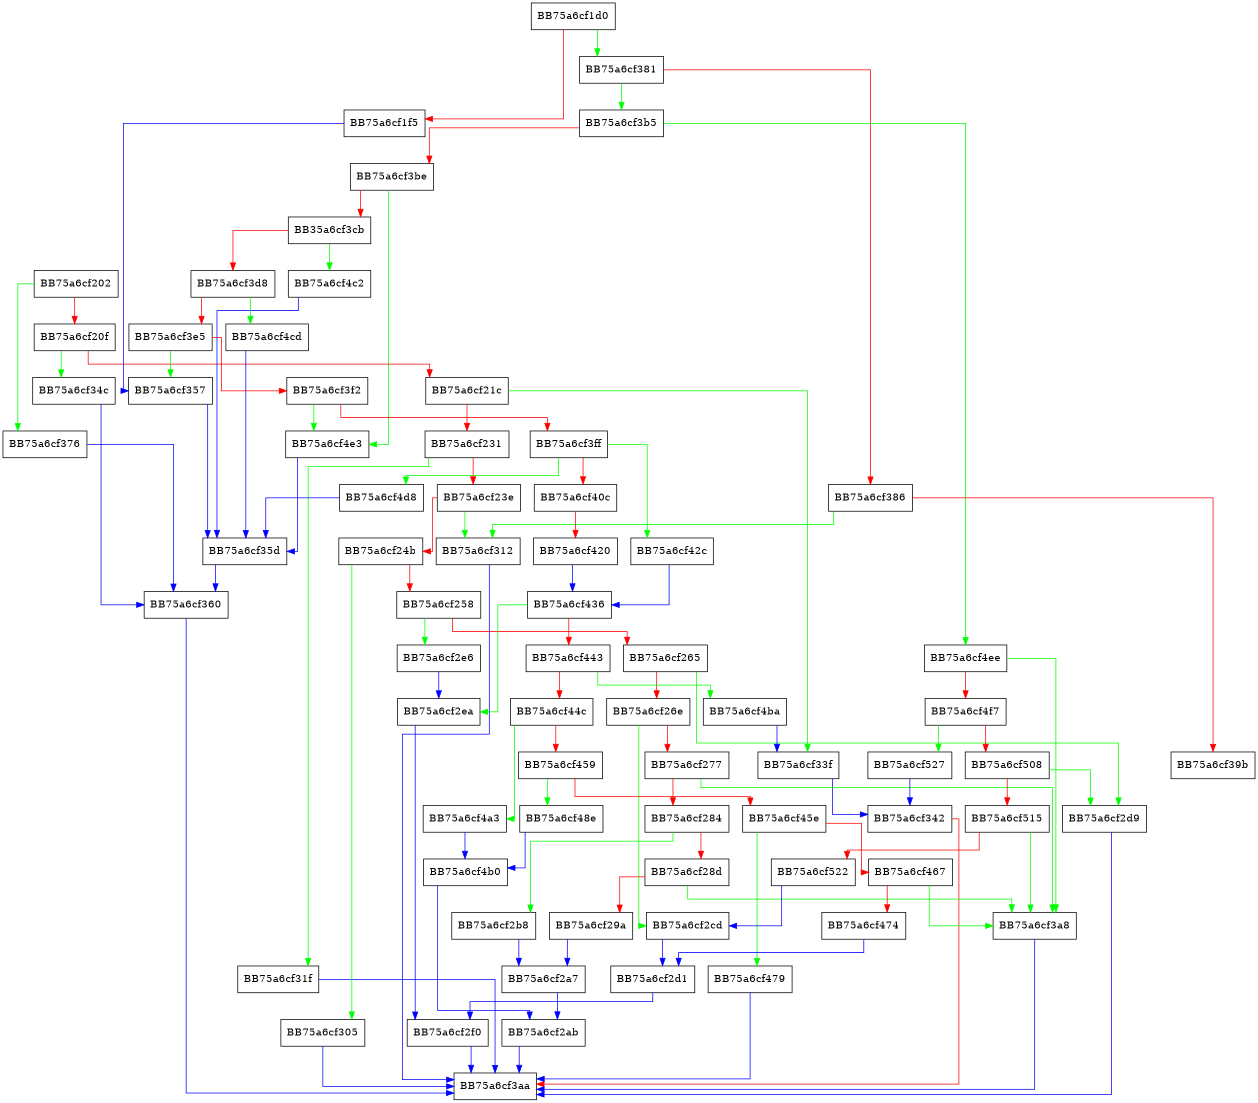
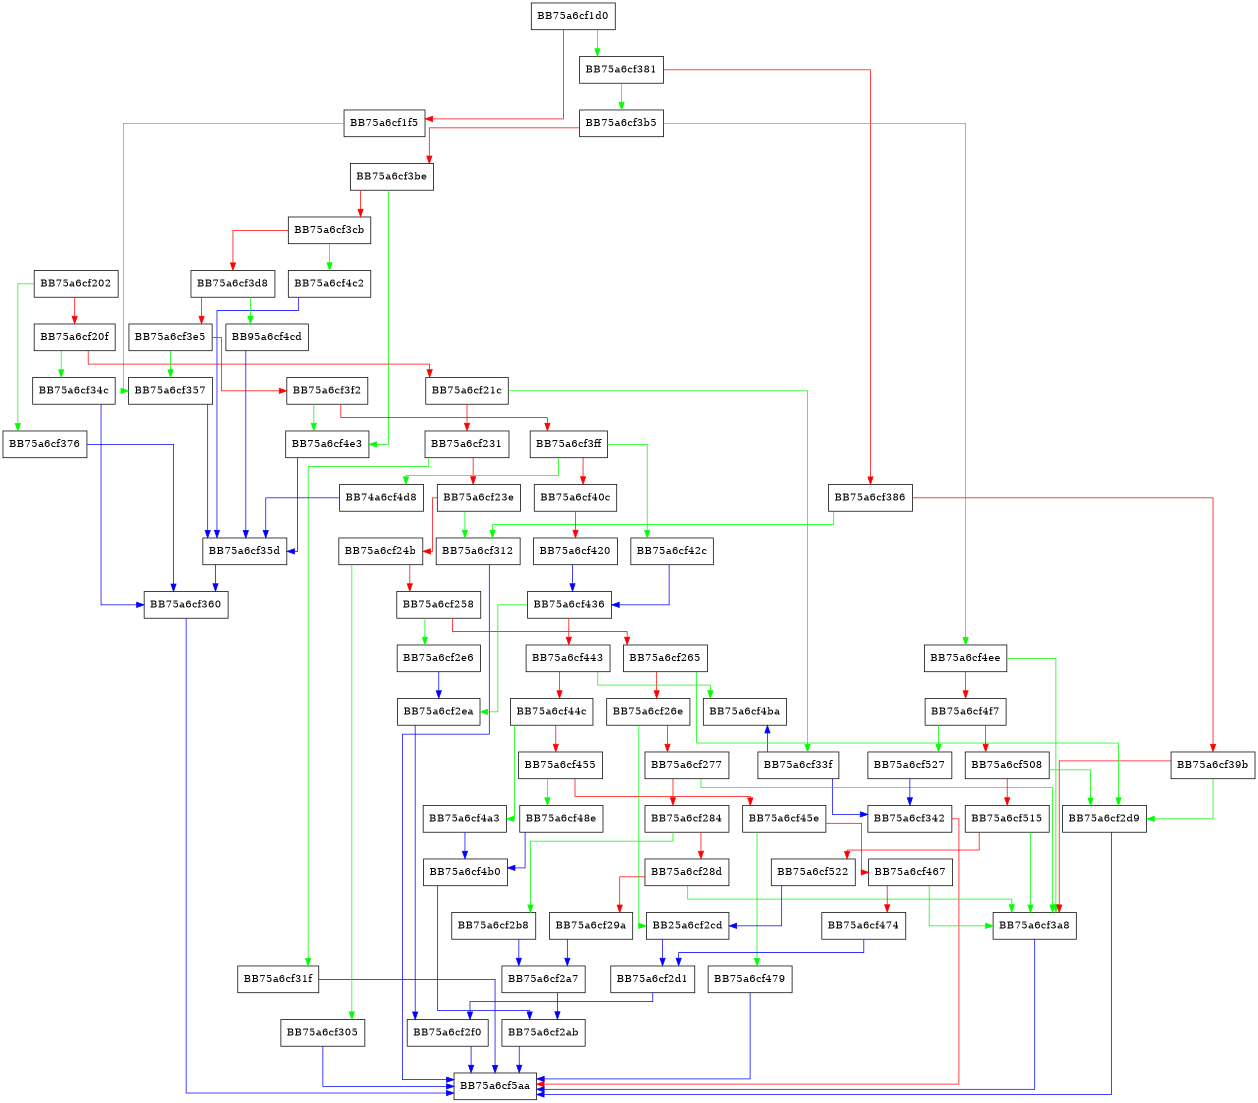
(123, 147) -> (123, 147)
(330, 230) -> (330, 230)
(267, 337) -> (267, 337)
(382, 498) -> (382, 498)
(777, 735) -> (767, 738)
none -> (1062, 761)
(561, 765) -> (561, 765)
none -> (1204, 819)
(688, 926) -> (688, 926)
(495, 1086) -> (495, 1086)
